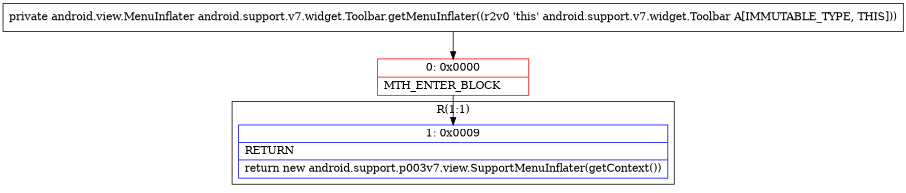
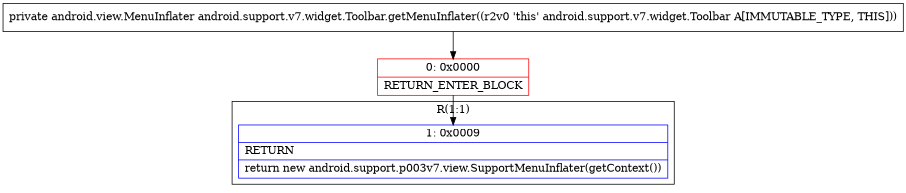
(442, 86) -> (453, 86)
